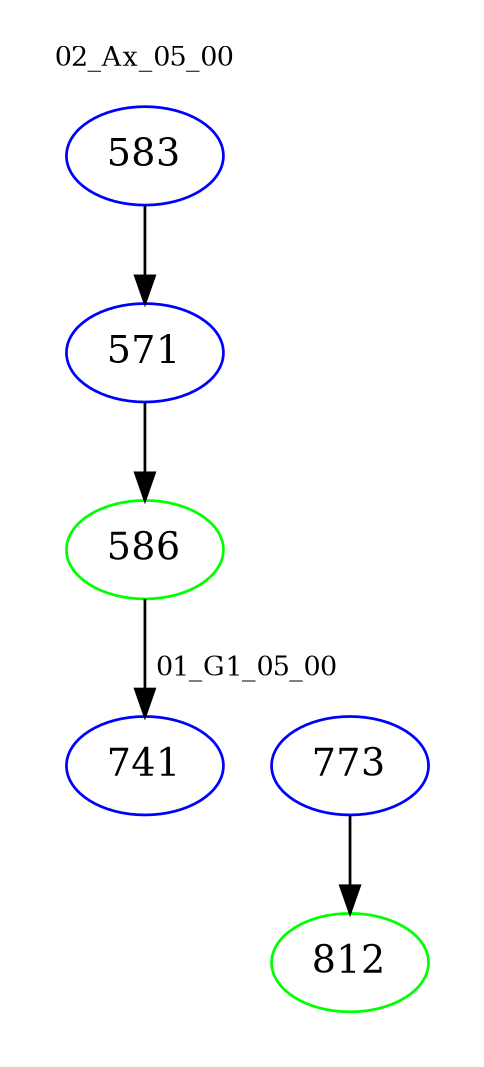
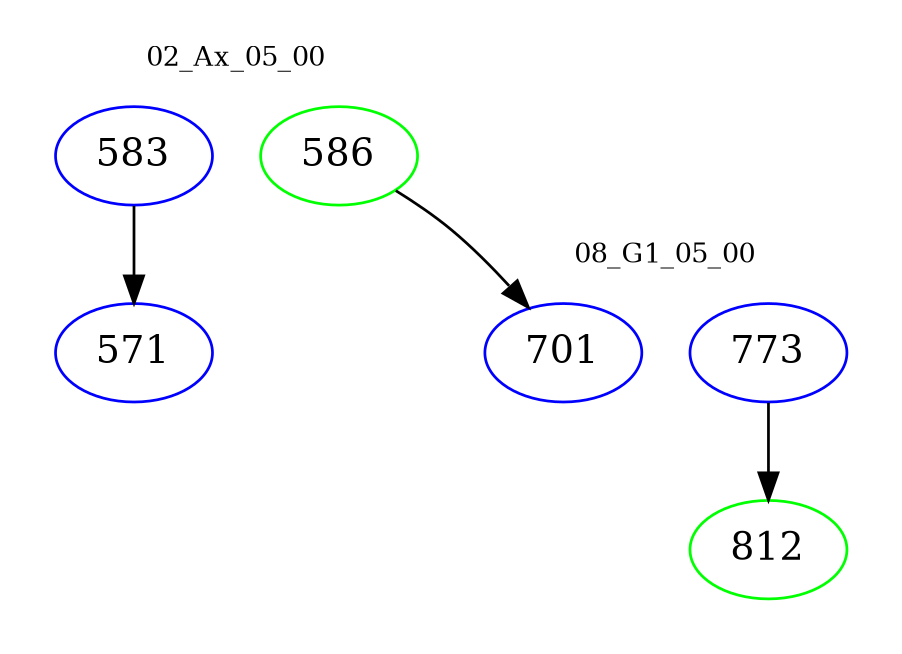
(145, 438) -> none
(247, 669) -> (666, 256)
(145, 766) -> (563, 353)
